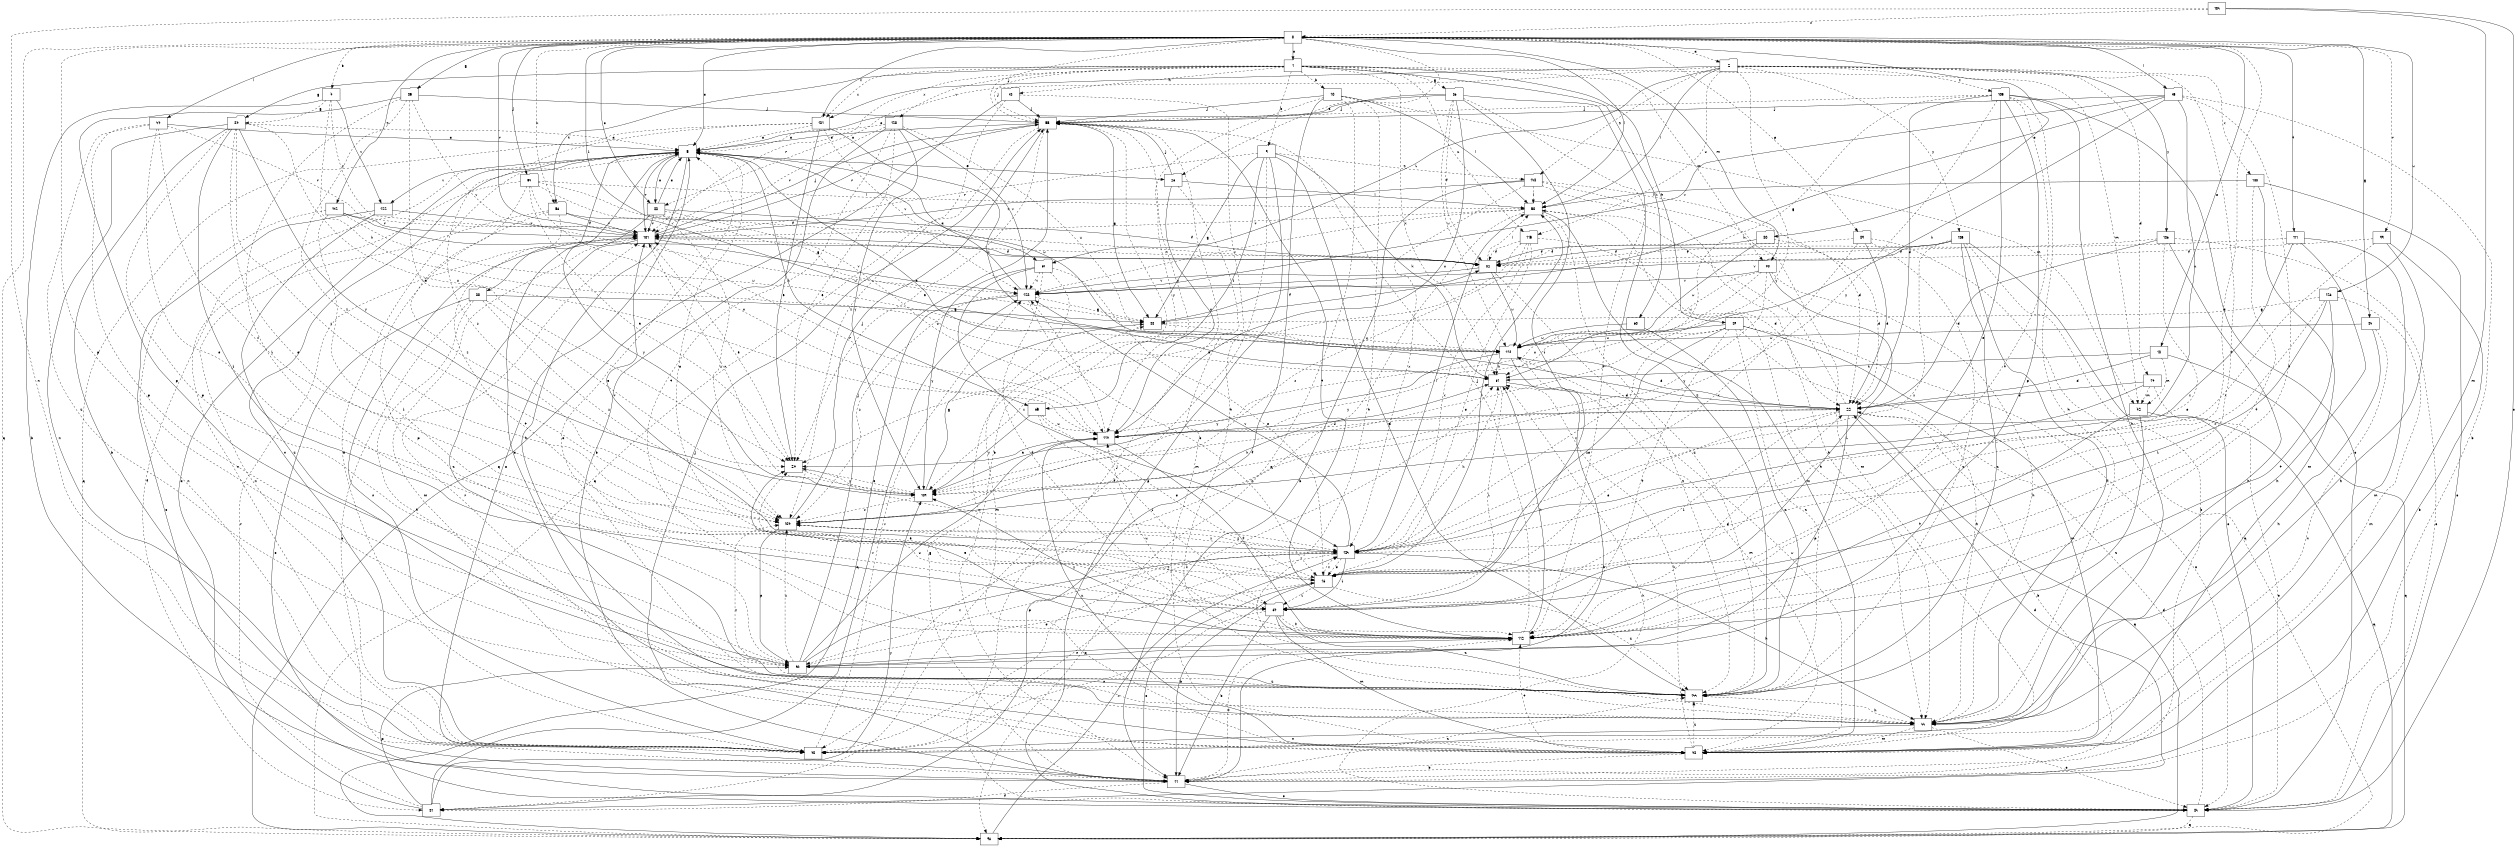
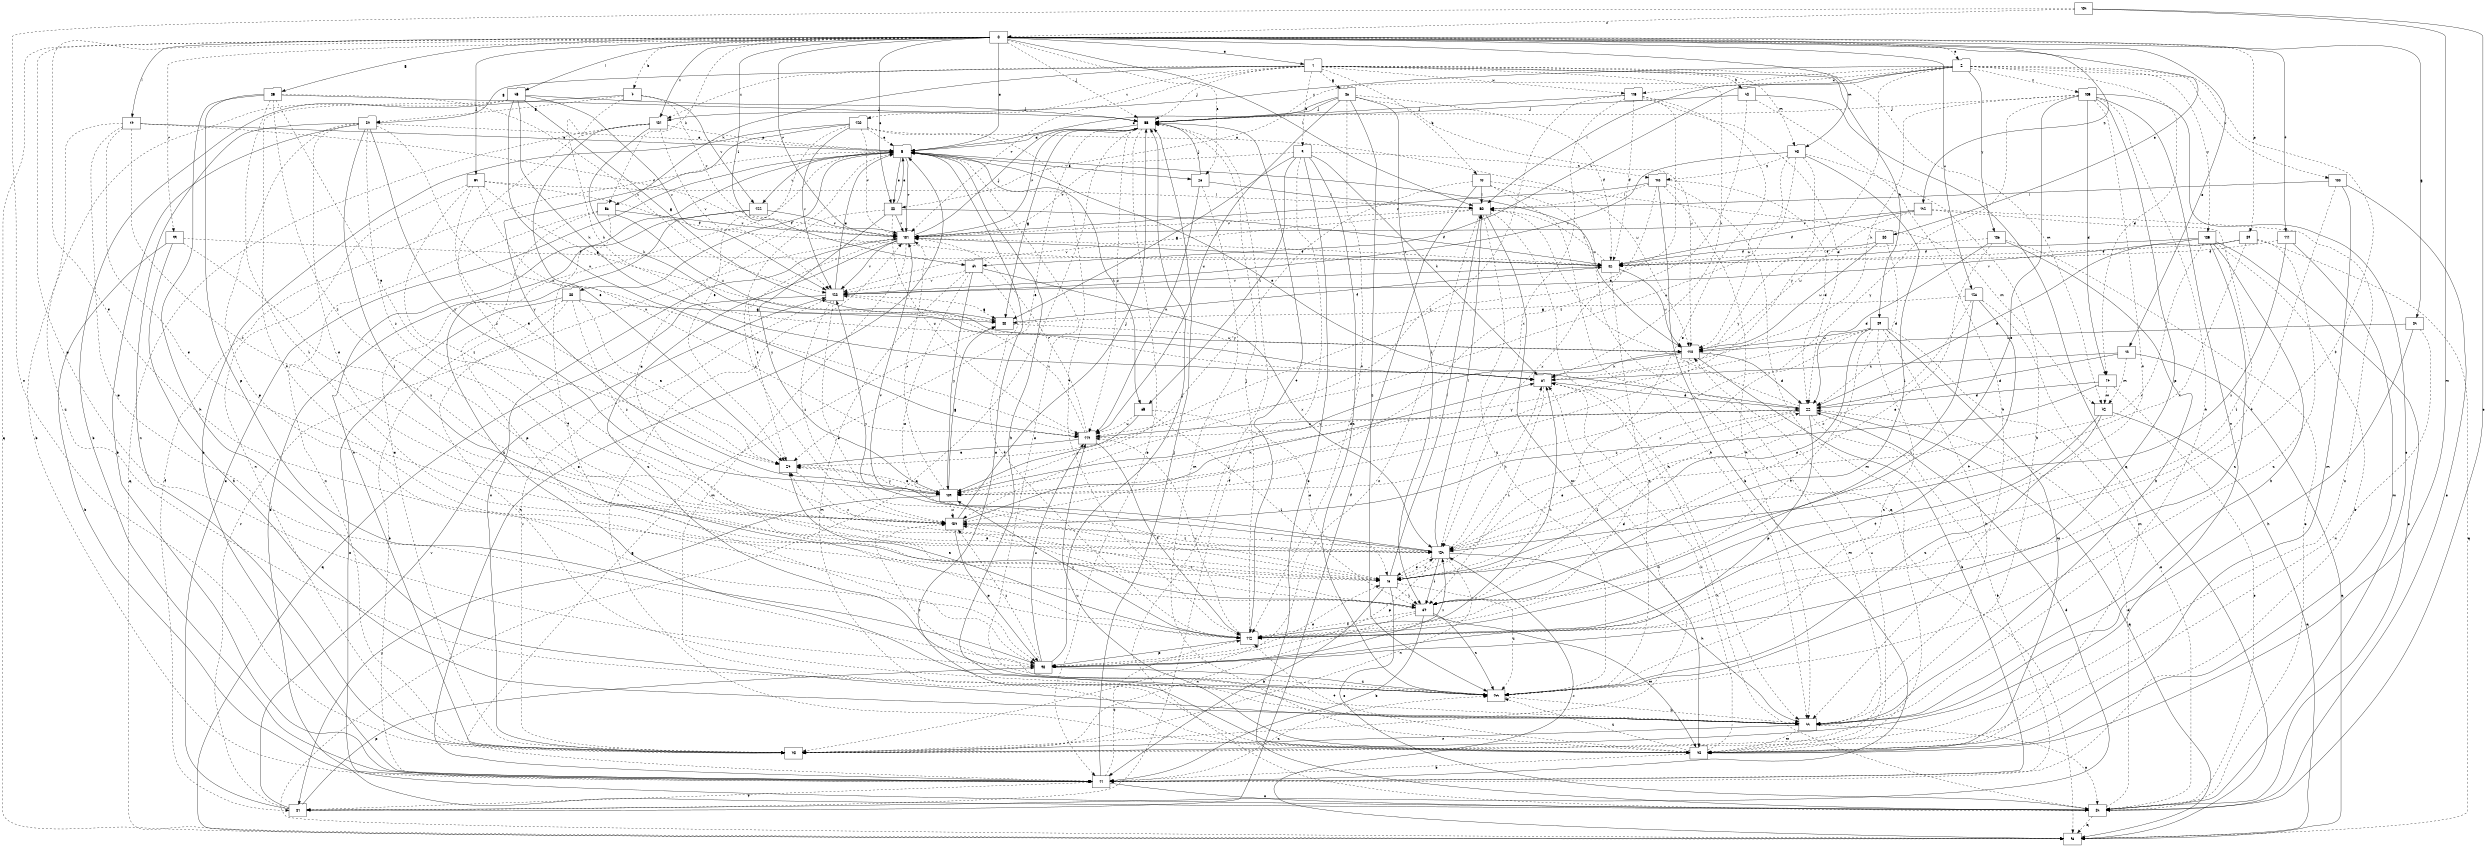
(1636, 107) -> (1730, 172)
(1192, 109) -> (1380, 109)
(1909, 224) -> (2088, 237)
(1636, 324) -> none
(2213, 526) -> (764, 672)
(776, 761) -> (570, 578)
